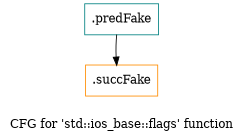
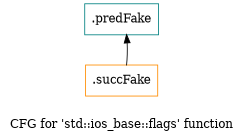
(116, 46) -> (127, 54)
